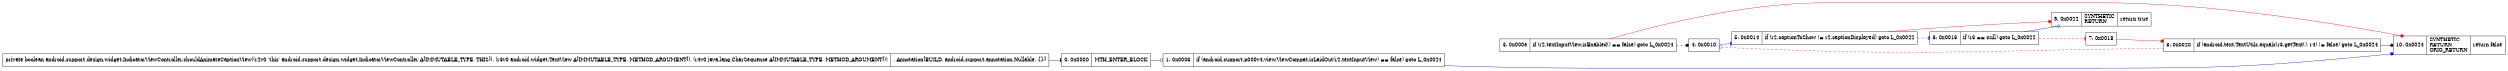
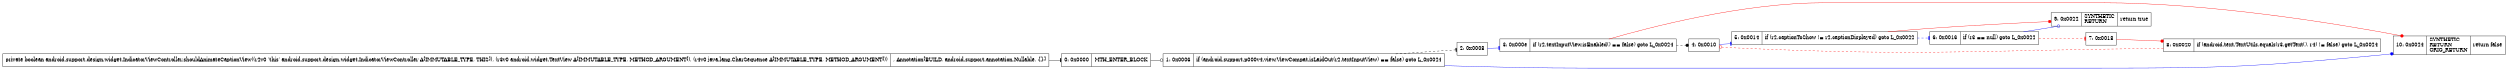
(2386, 45) -> none
none -> (1472, 49)
